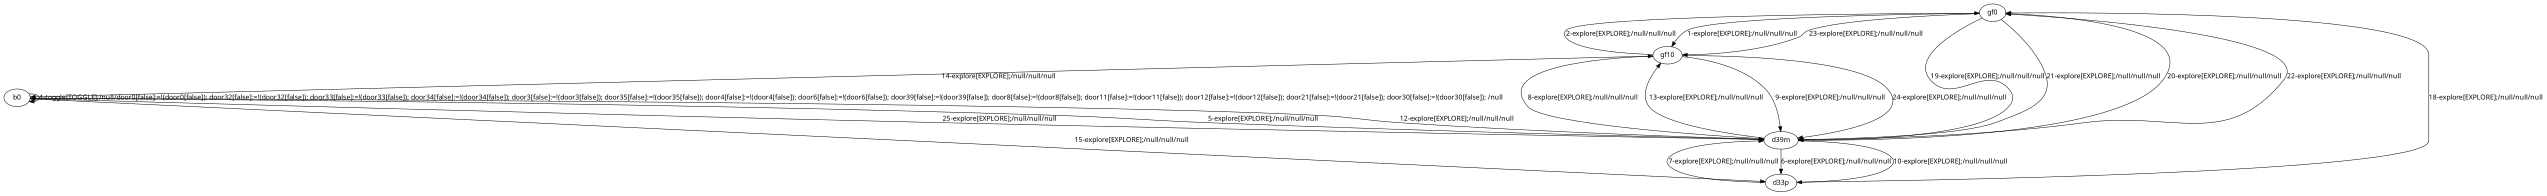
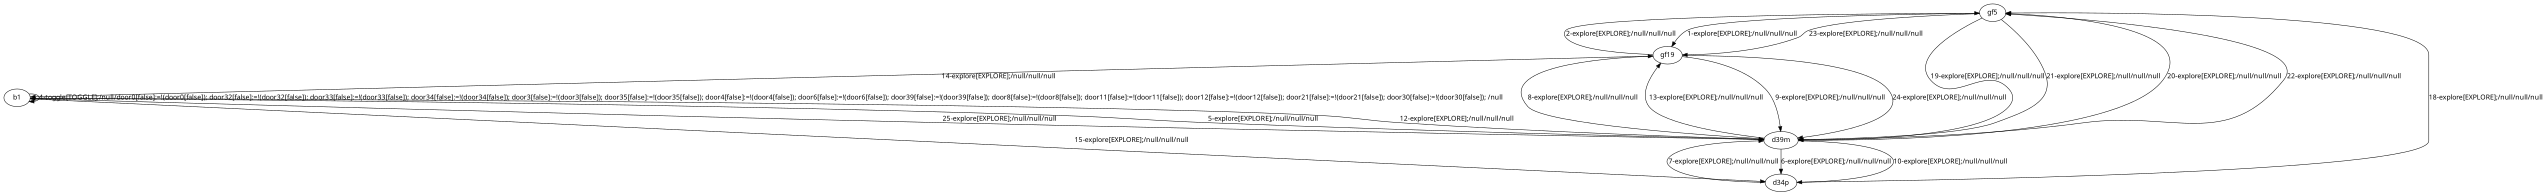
(1993, 13) -> (1993, 13)
(1668, 55) -> (1668, 55)
(17, 98) -> (17, 98)
(1781, 183) -> (1781, 183)
